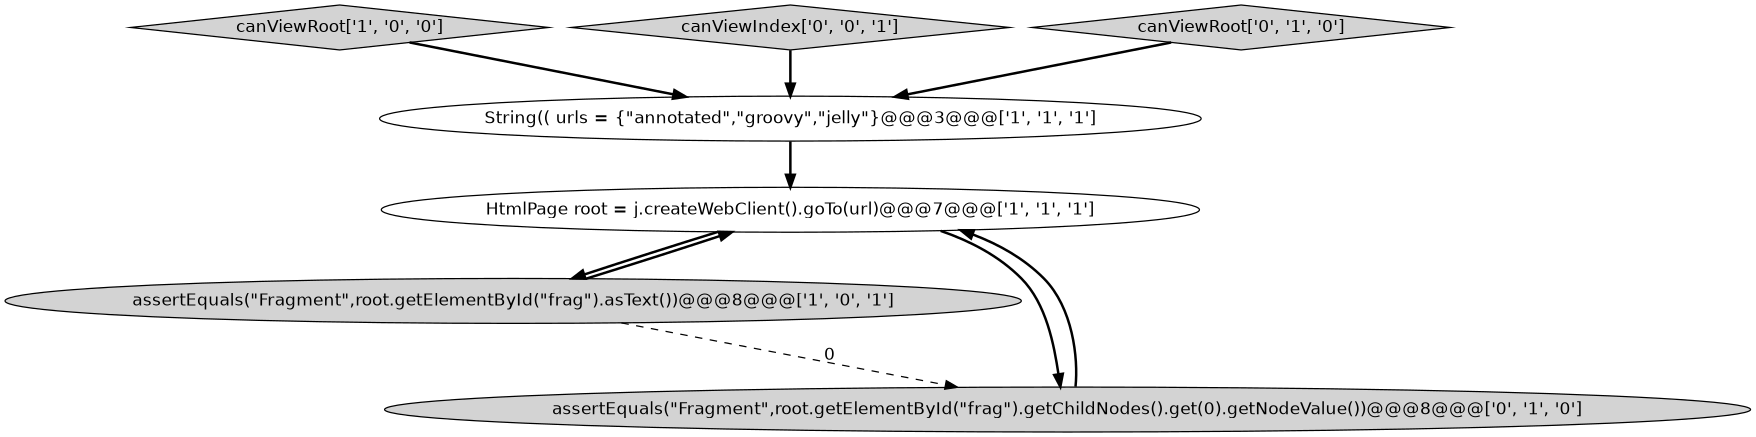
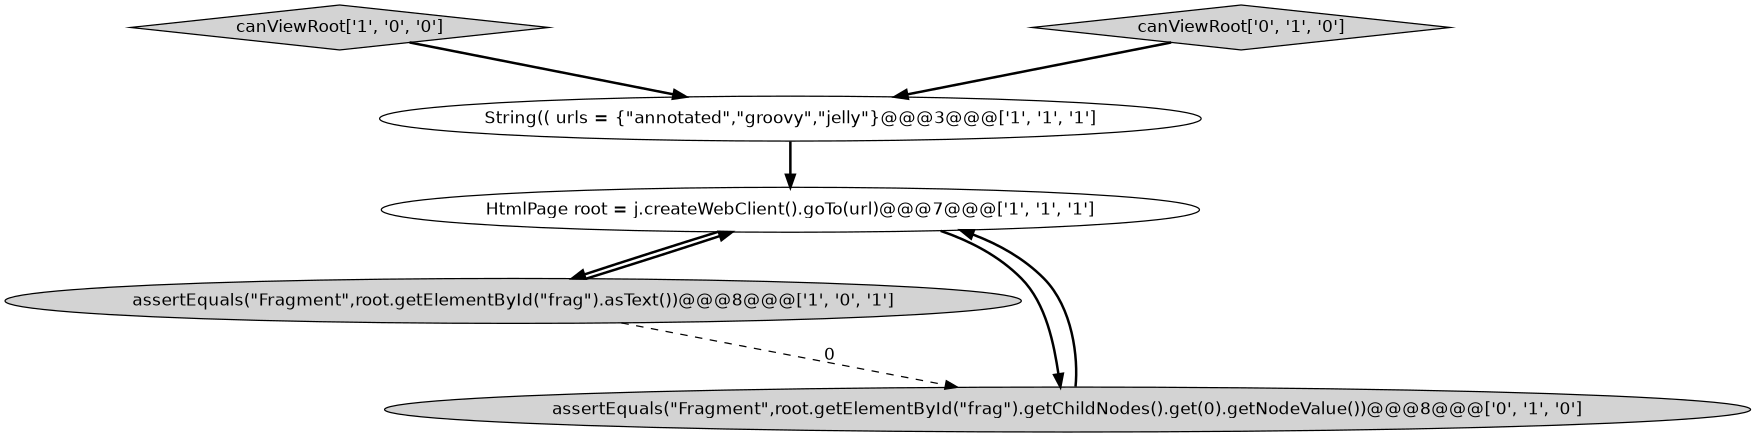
(790, 27) -> none
